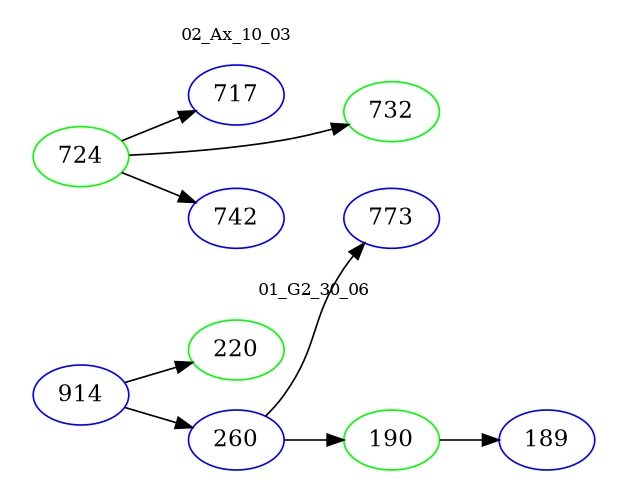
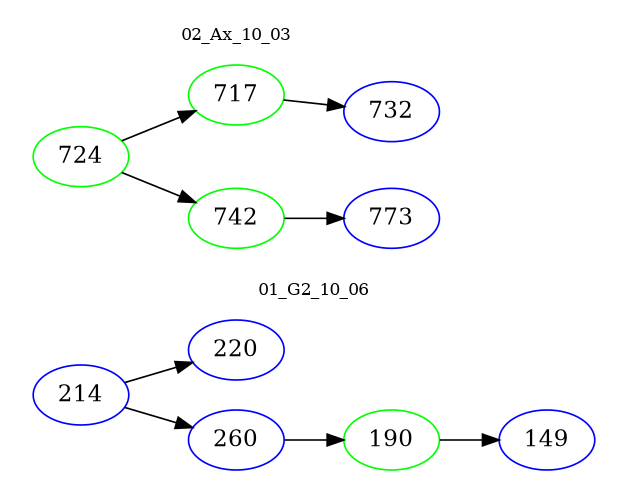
(236, 95) -> (236, 95)
(392, 112) -> (392, 112)
(232, 147) -> (306, 102)
(236, 218) -> (236, 218)
(314, 291) -> (314, 291)
(312, 338) -> (306, 218)
(236, 350) -> (236, 350)
(81, 395) -> (81, 395)
(547, 440) -> (547, 440)
